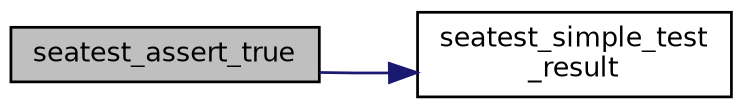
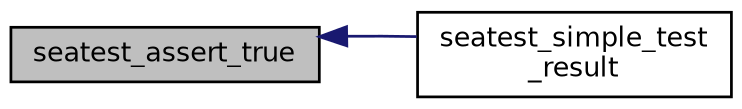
(354, 73) -> (382, 36)
